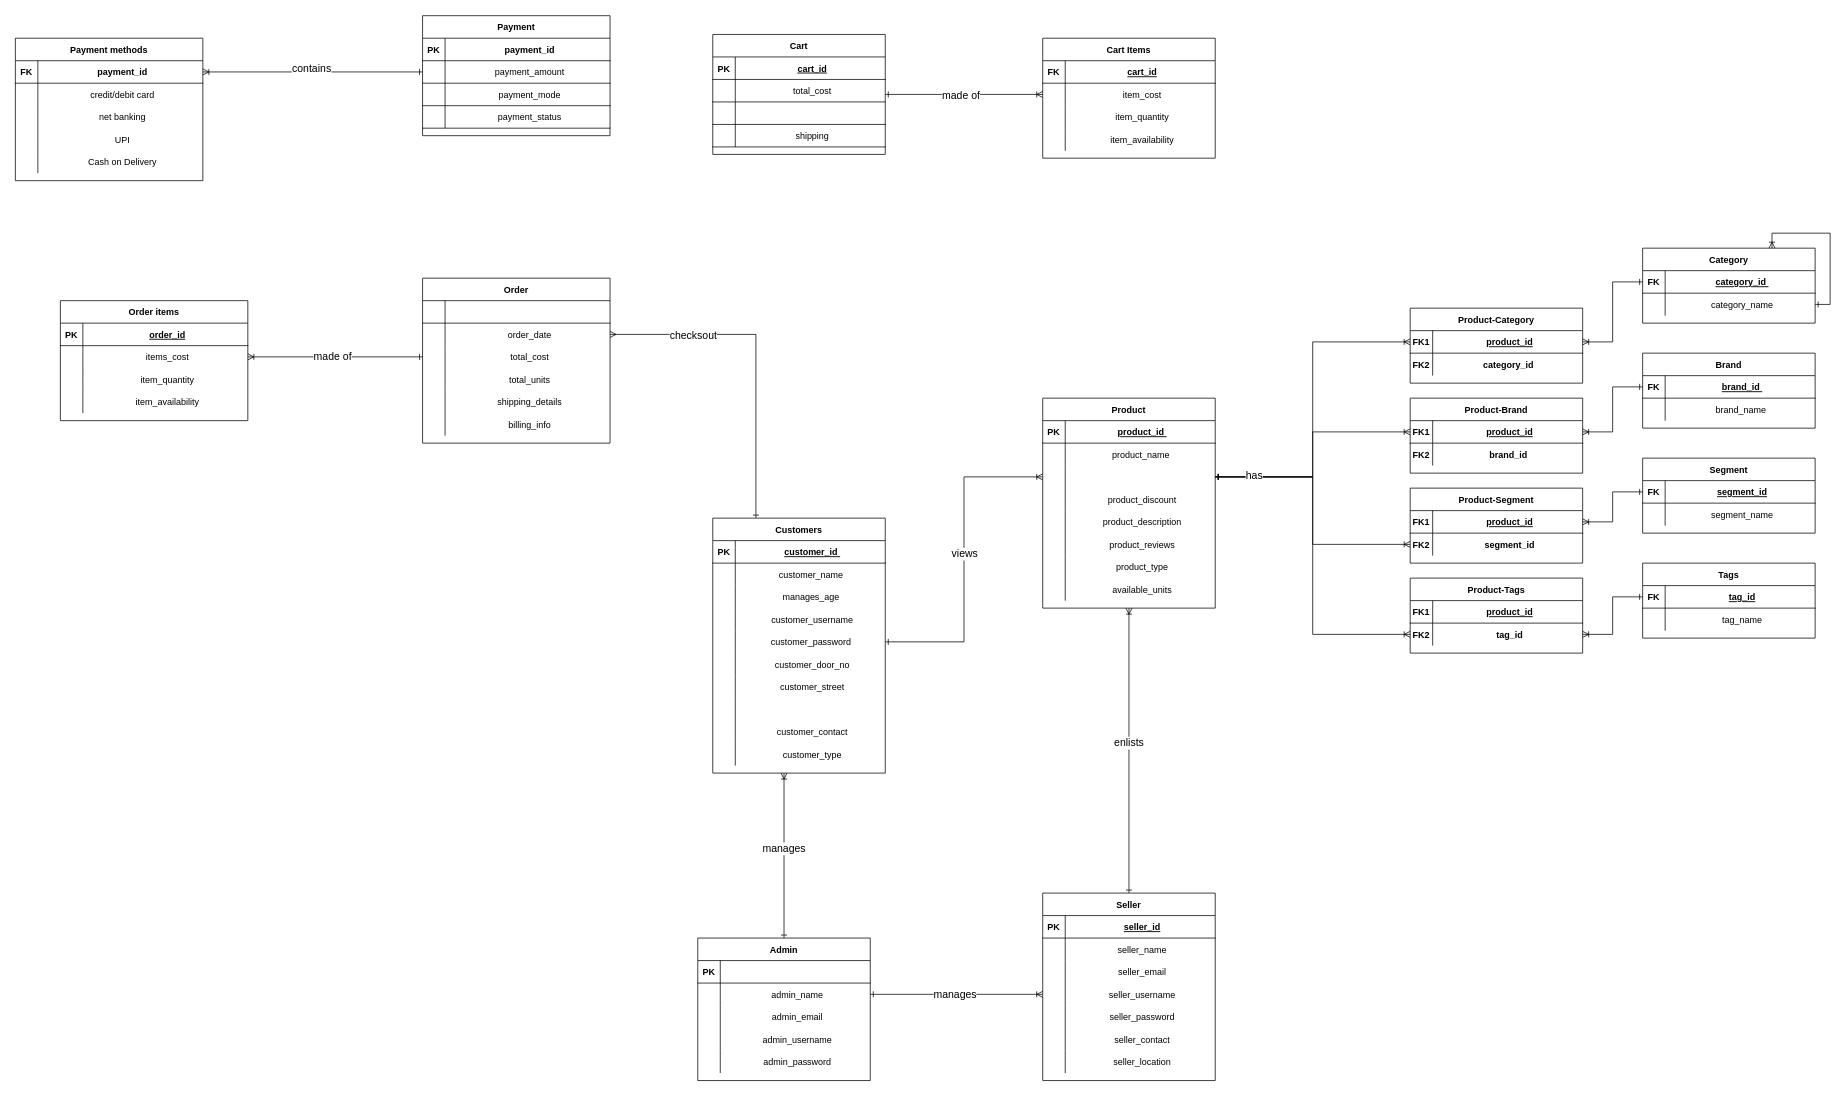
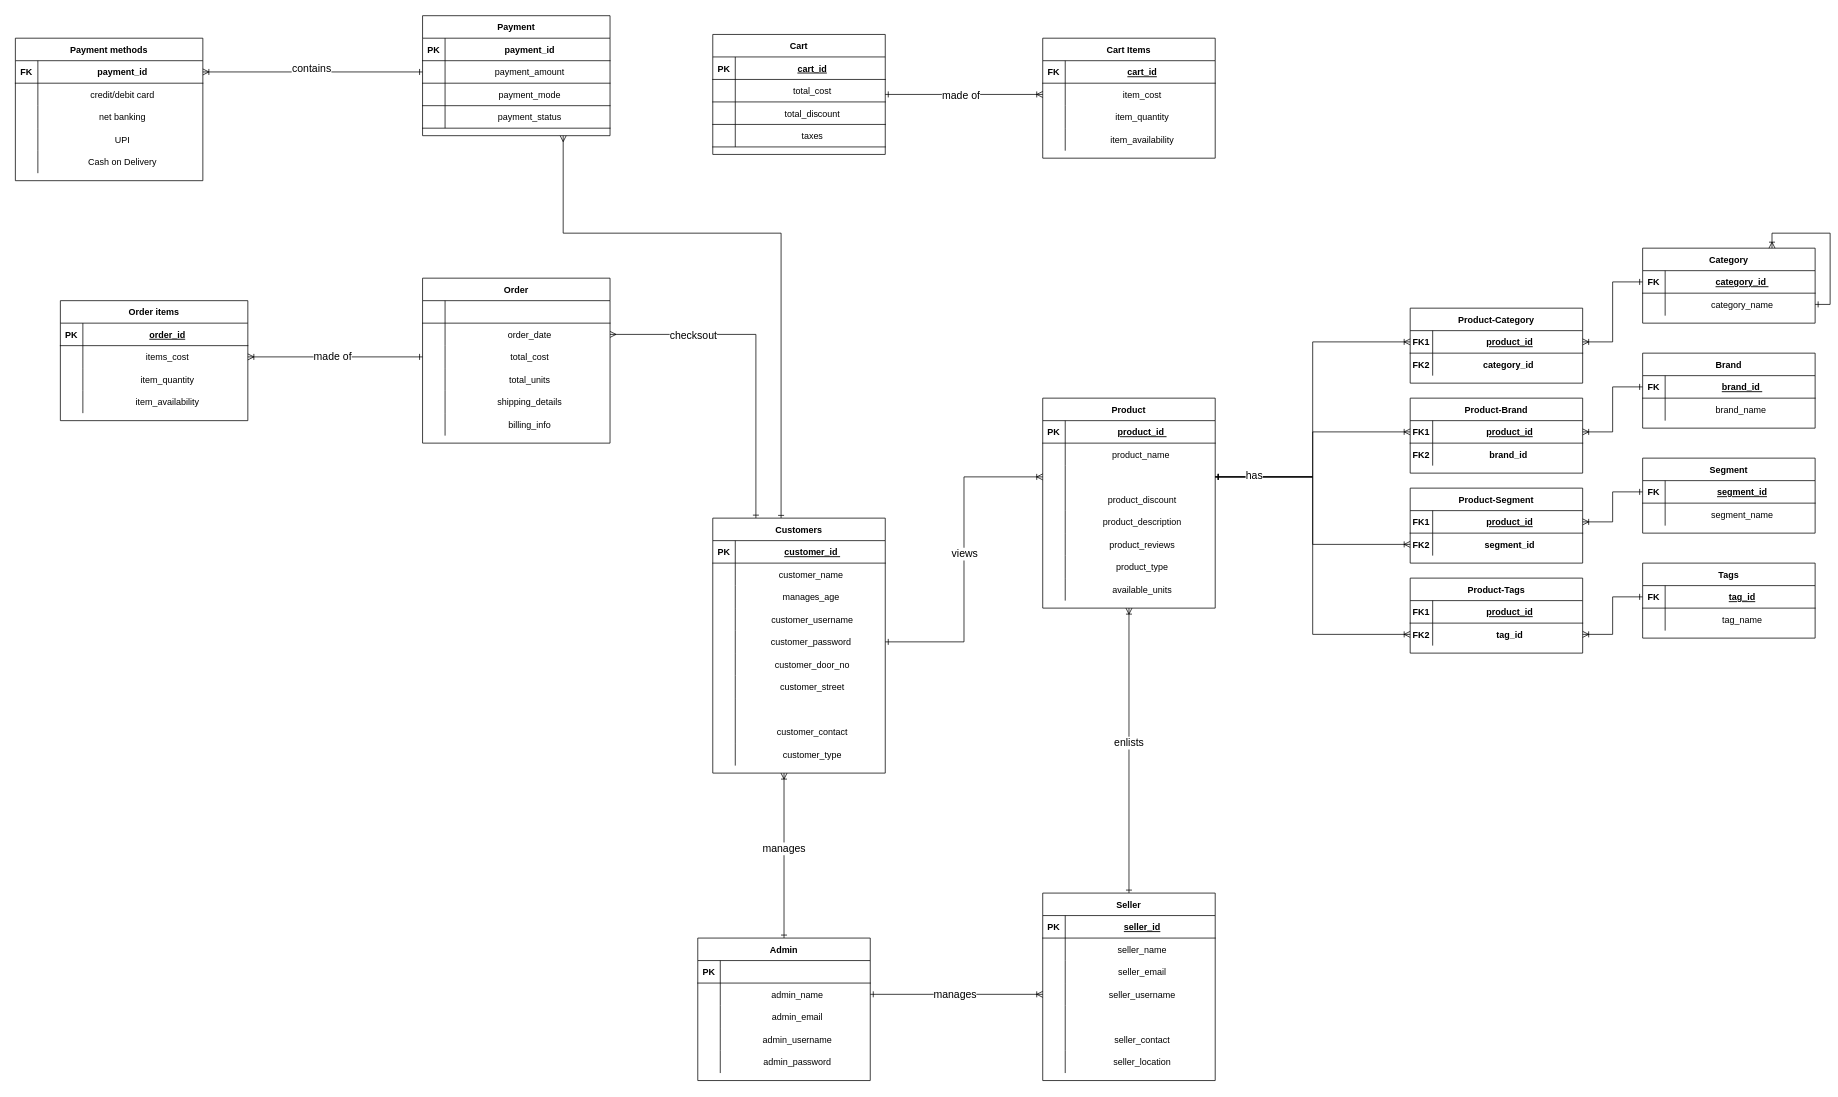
none -> (810, 113)
(812, 136) -> (812, 136)
none -> (768, 233)
(1140, 1017) -> none
